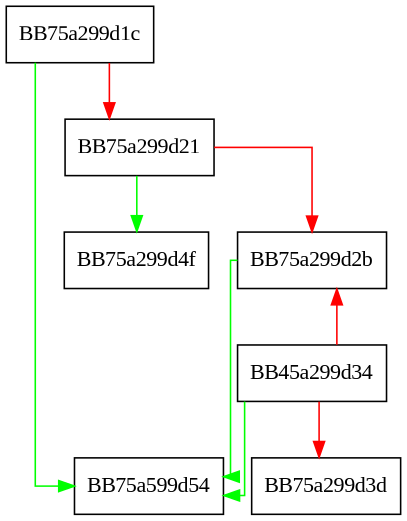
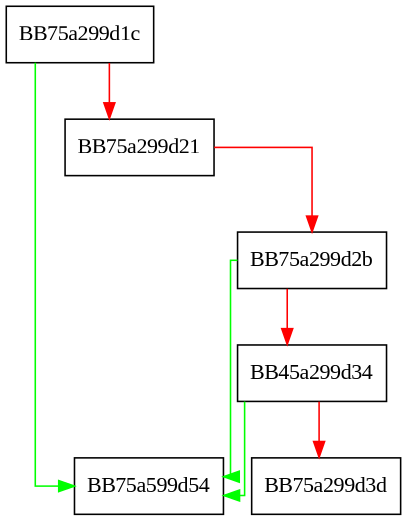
(136, 260) -> none
(337, 325) -> (287, 309)
